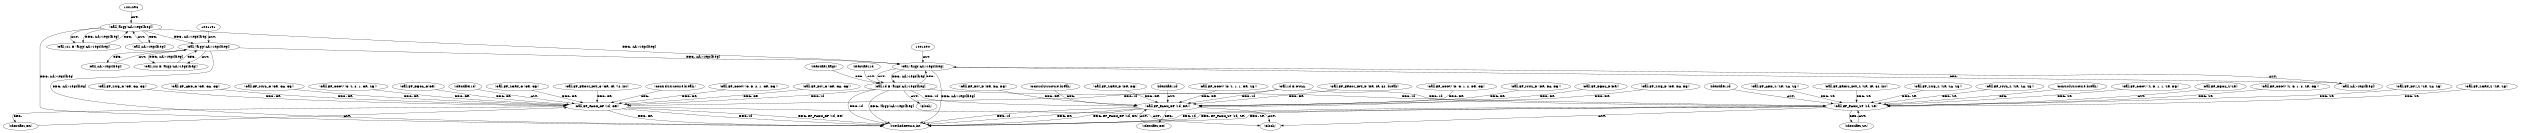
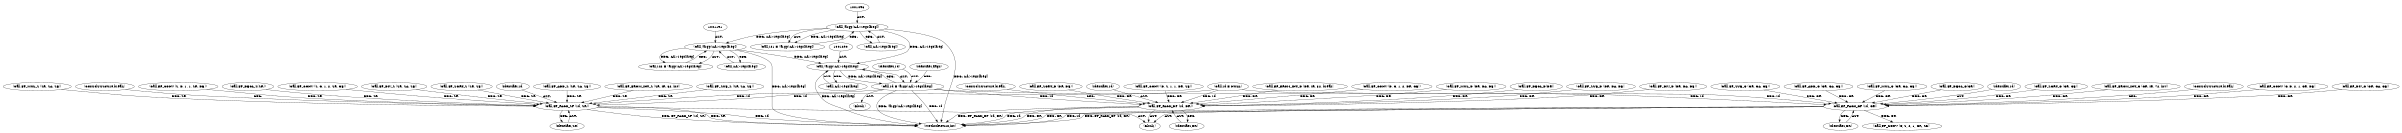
(2142, 96) -> (371, 96)
(469, 99) -> (1877, 116)
